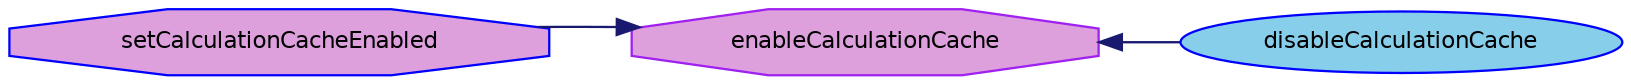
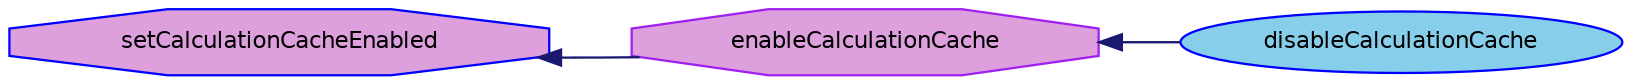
(577, 27) -> (600, 58)
